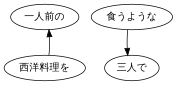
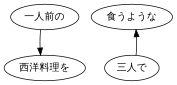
(127, 39) -> (137, 46)
(50, 46) -> (40, 39)
